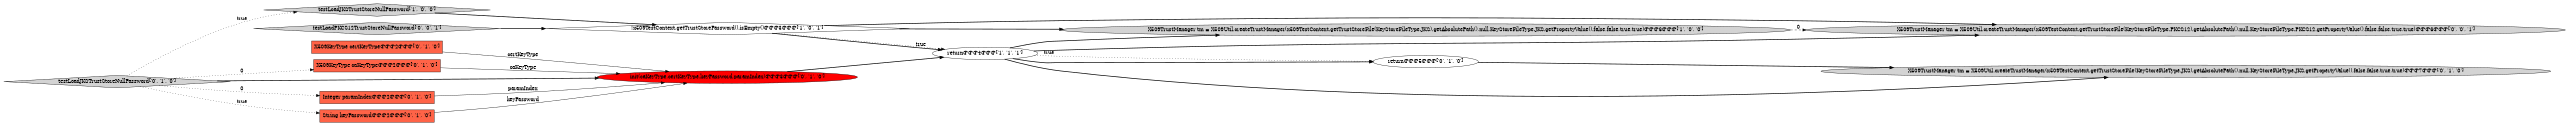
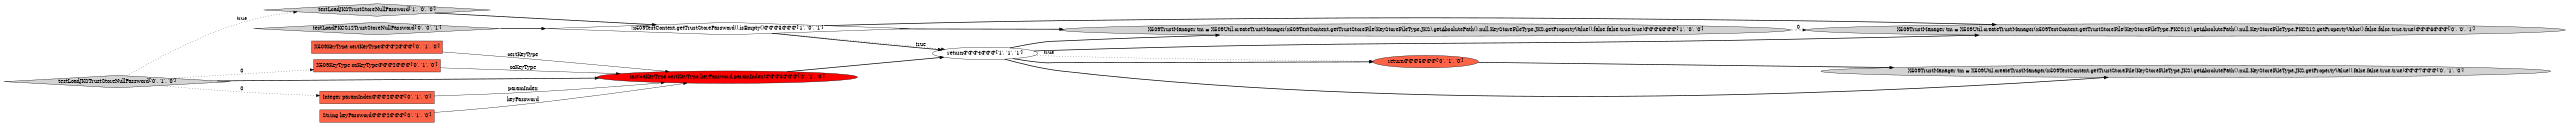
(1426, 62) -> (1426, 62)
(228, 103) -> none
